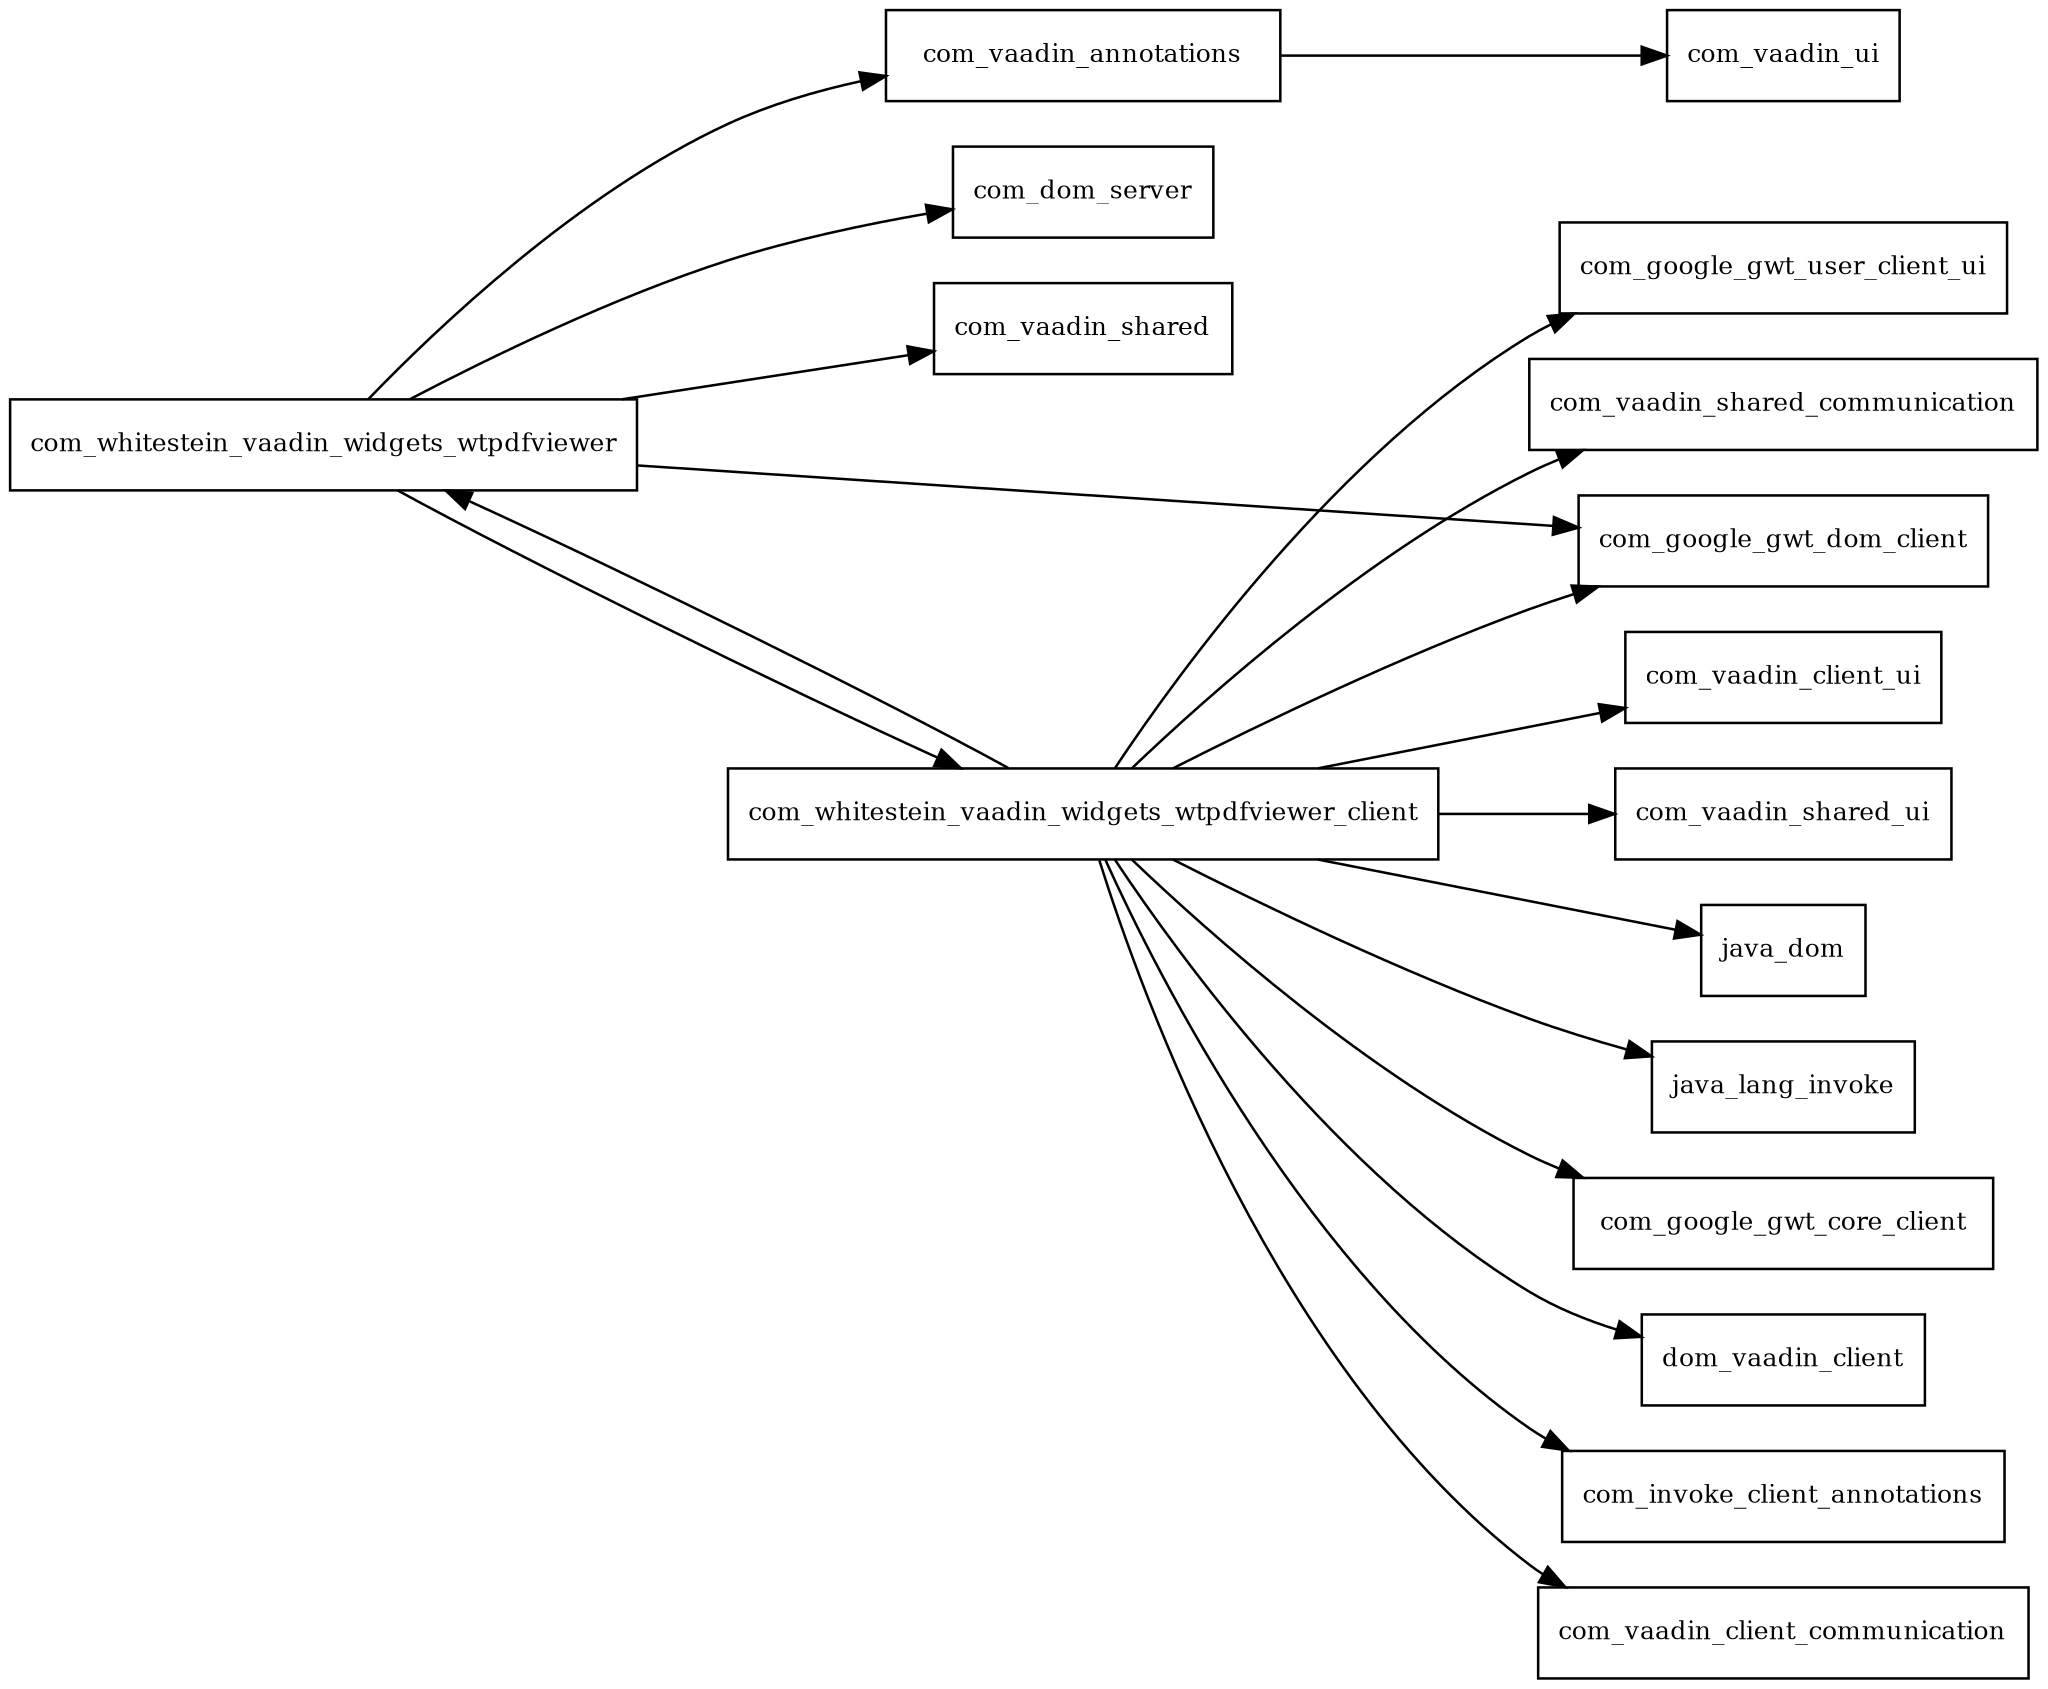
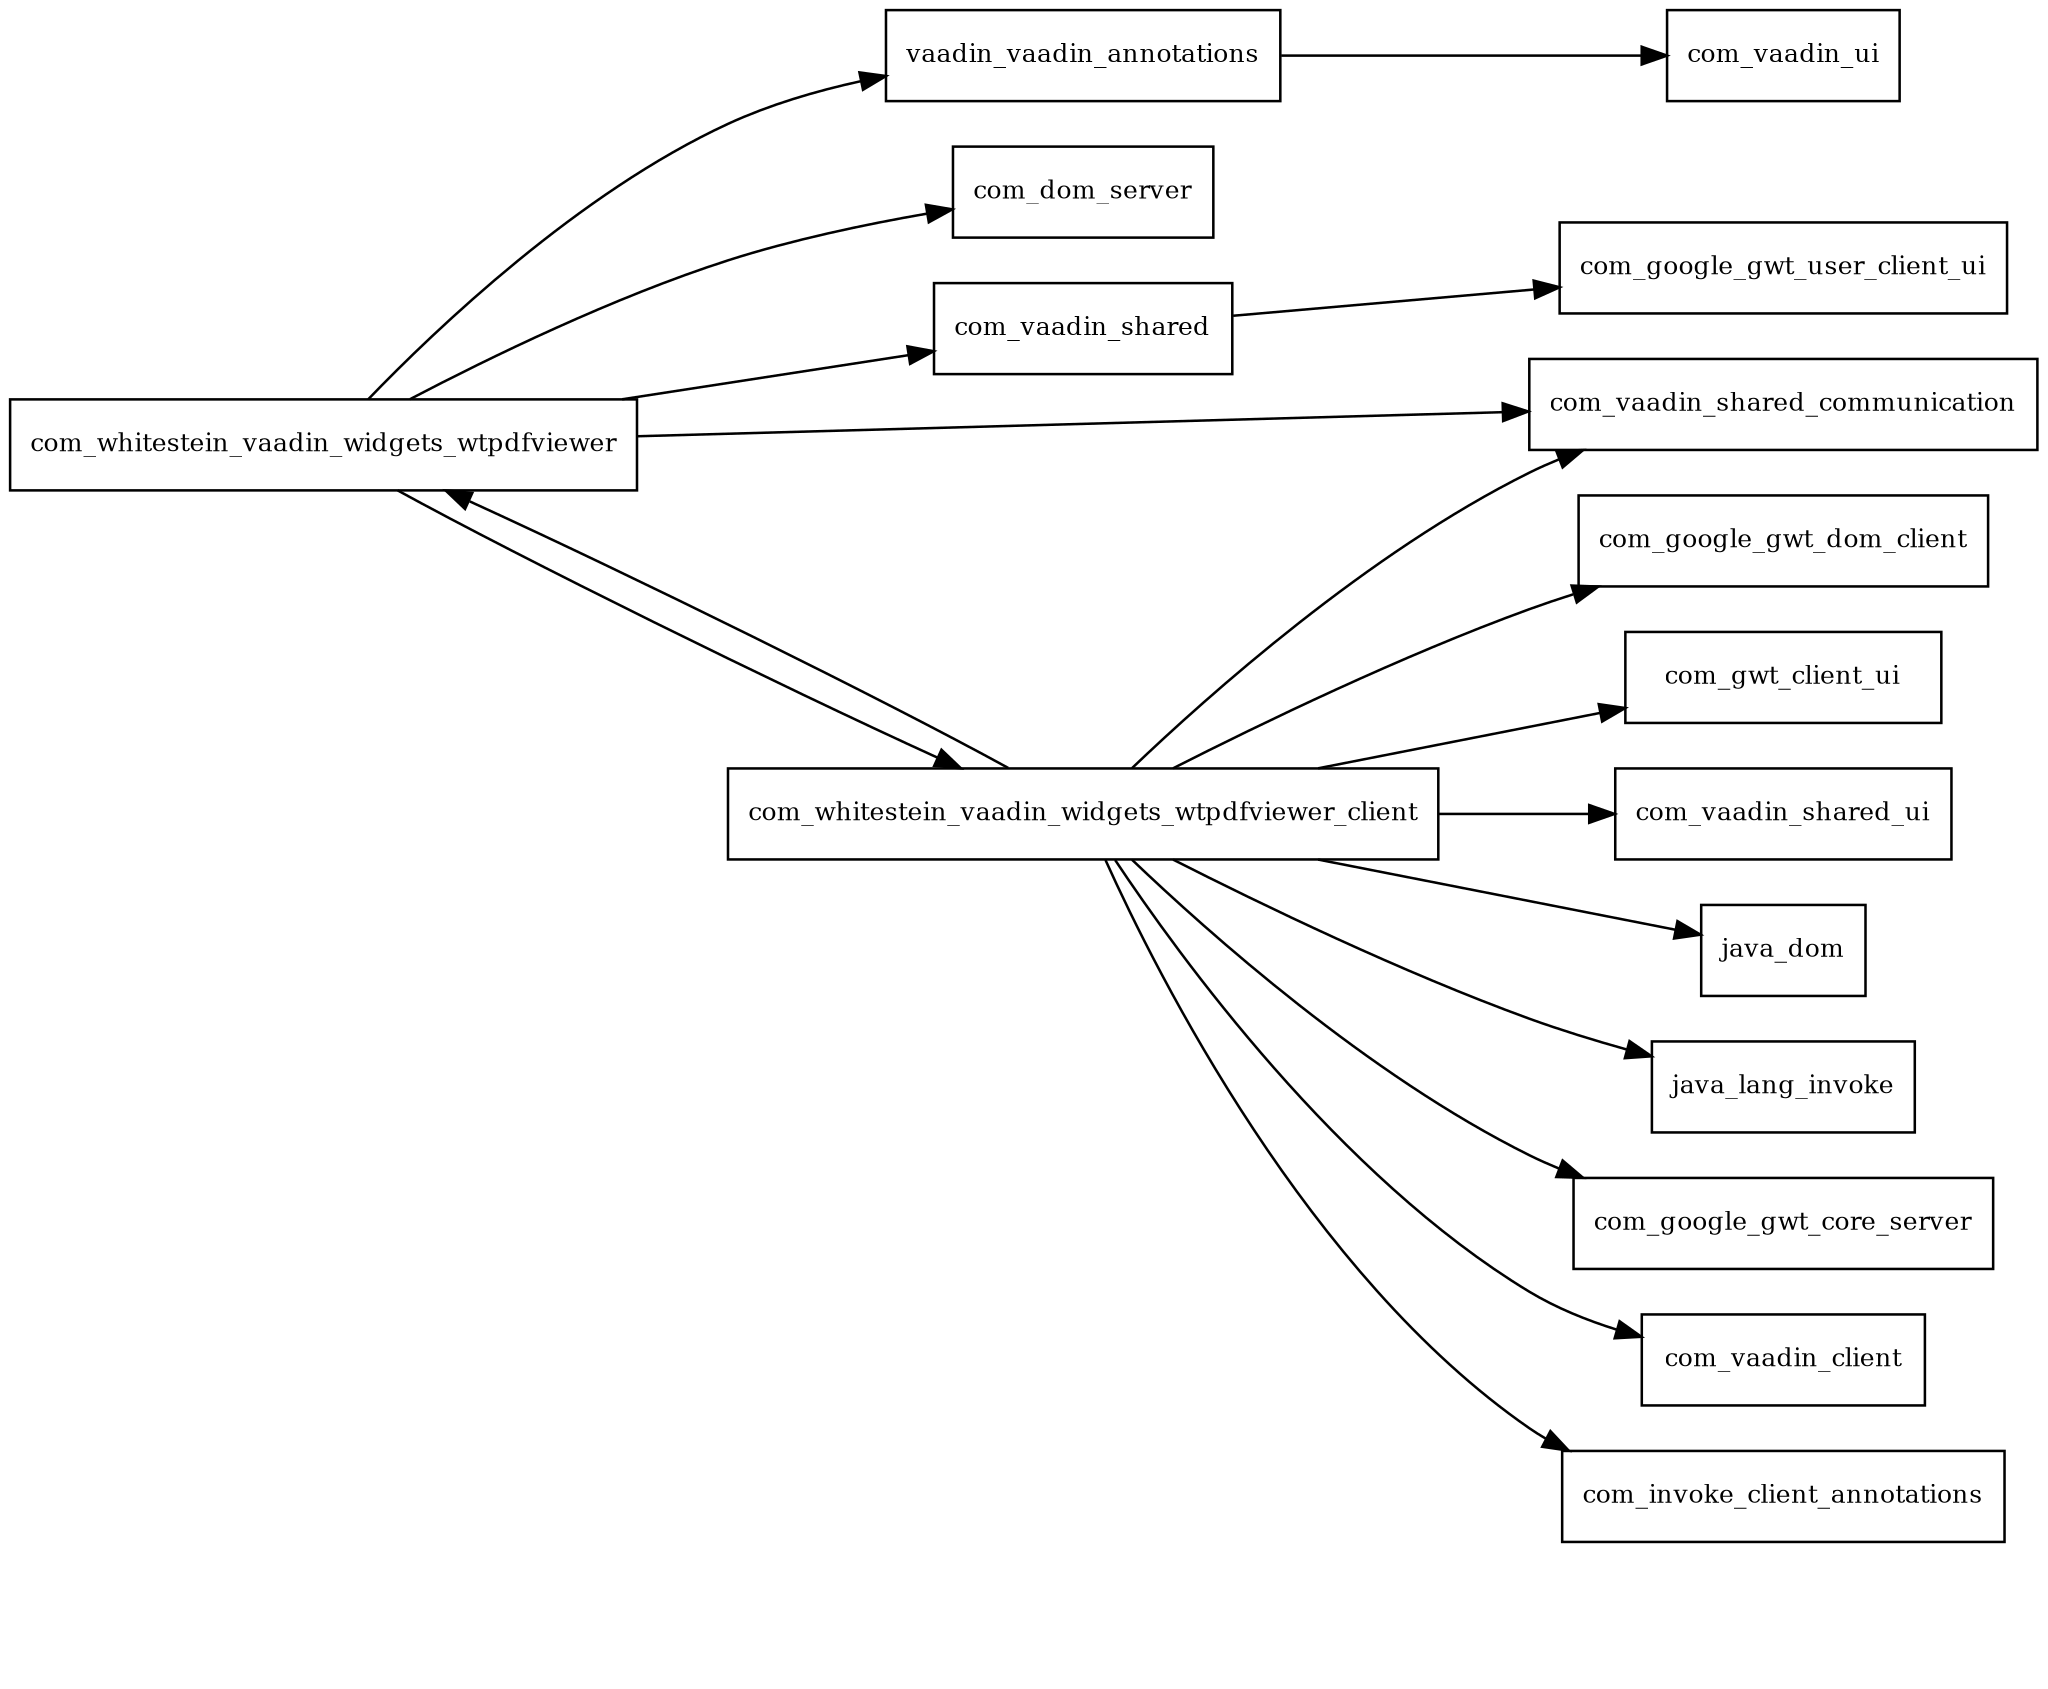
(1083, 56) -> (1083, 56)
(1095, 496) -> (1070, 424)
(1299, 533) -> (1384, 303)
(1783, 677) -> (1783, 677)
(1783, 1223) -> (1783, 1223)
(1783, 1360) -> (1783, 1360)
(1783, 1633) -> none
